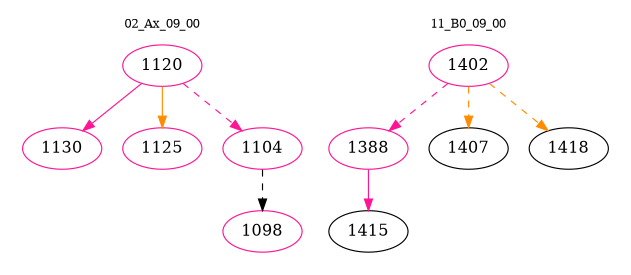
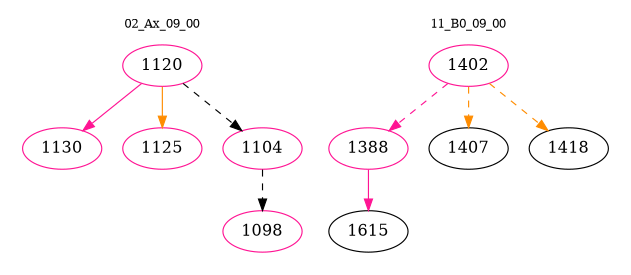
(208, 103) -> (208, 103)
(368, 231) -> (368, 231)
